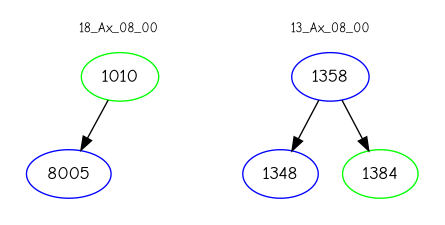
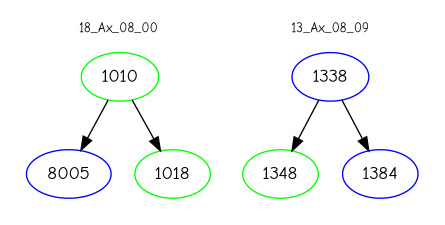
(330, 29) -> (330, 29)
(330, 77) -> (330, 77)
none -> (173, 174)
(281, 174) -> (281, 174)
(380, 174) -> (380, 174)
